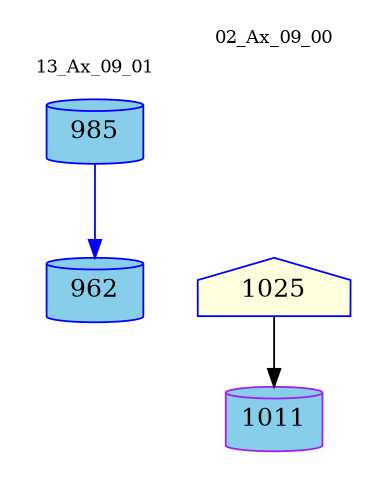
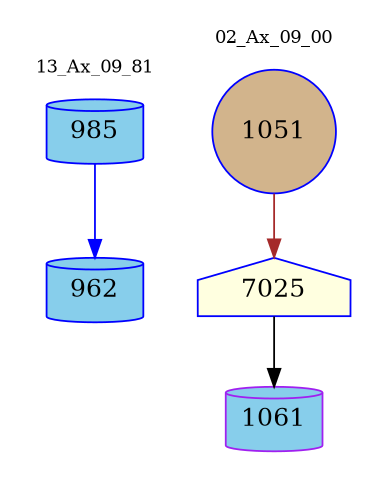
(95, 68) -> (95, 68)
none -> (274, 132)
(274, 290) -> (274, 290)
(274, 419) -> (274, 419)
